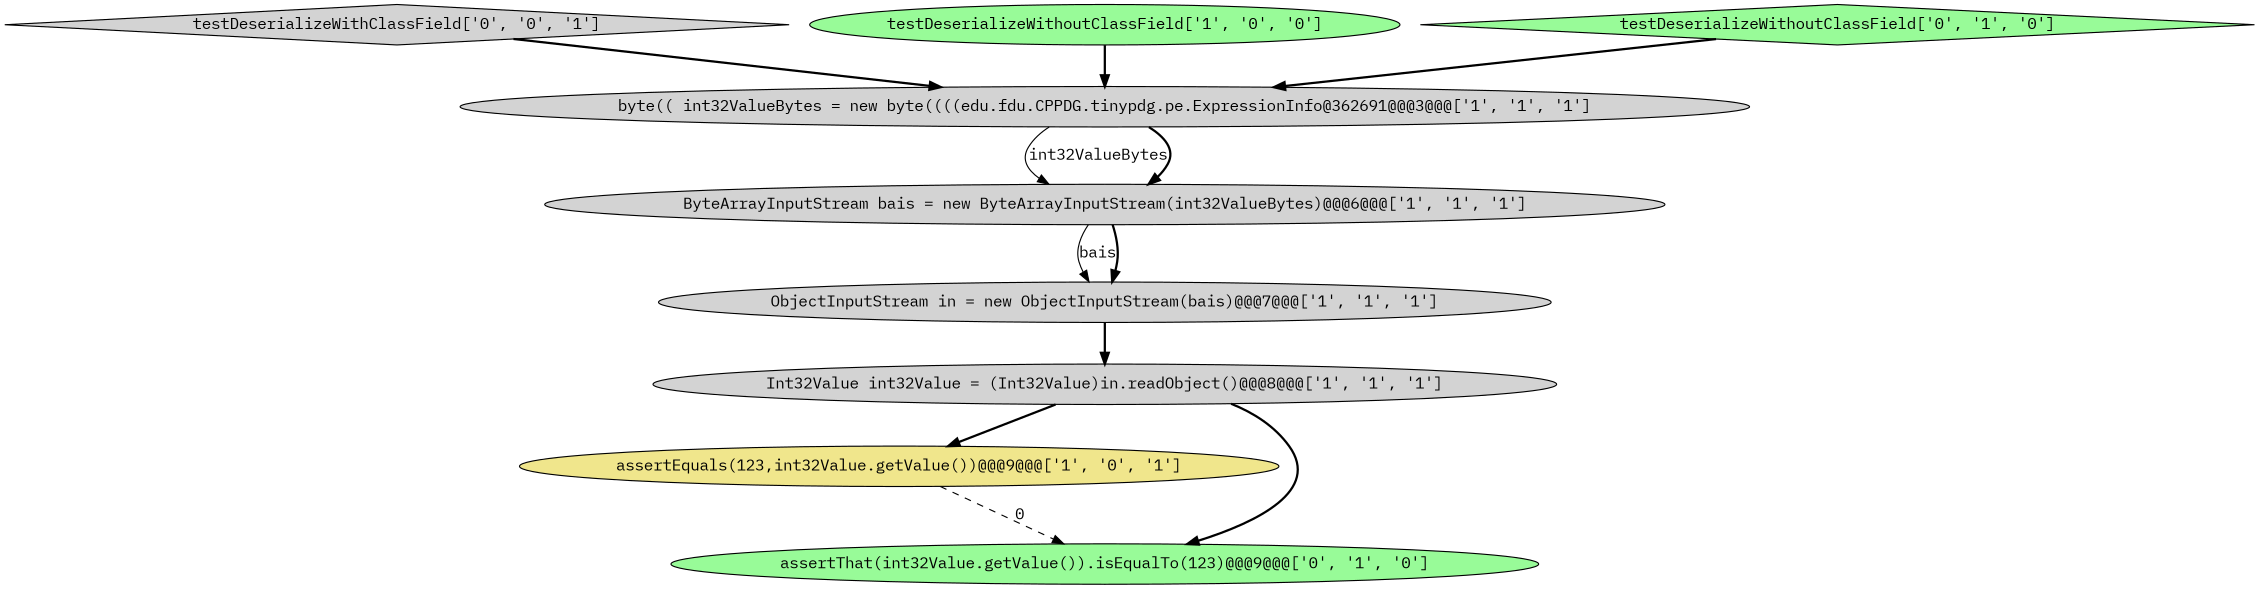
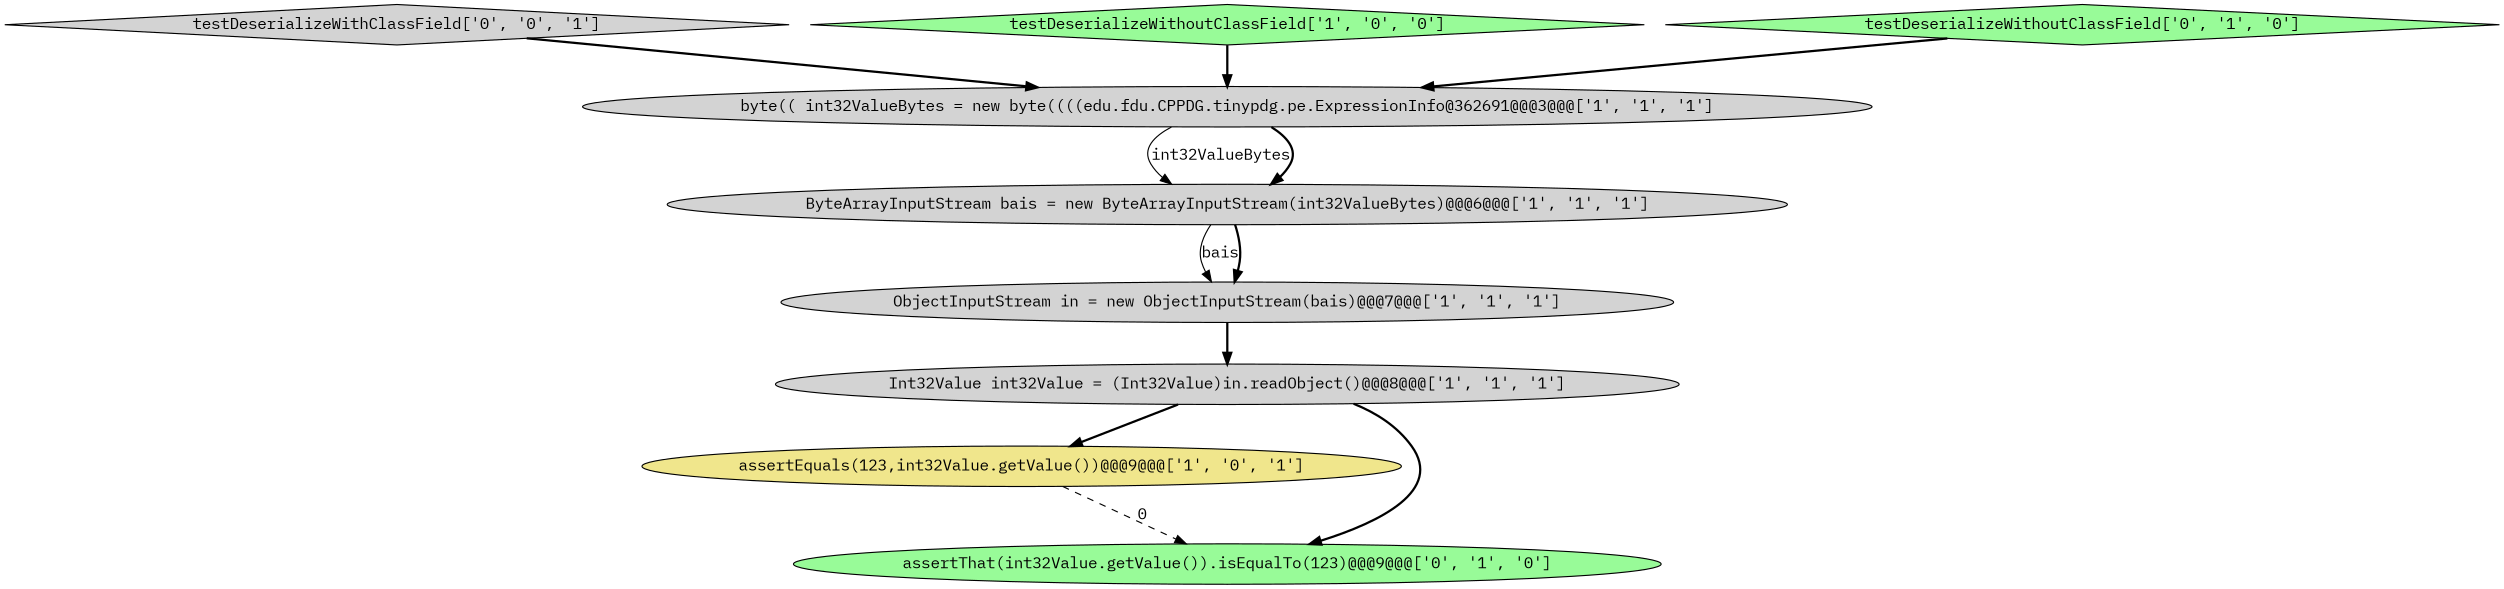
(1105, 25) -> (1227, 25)
